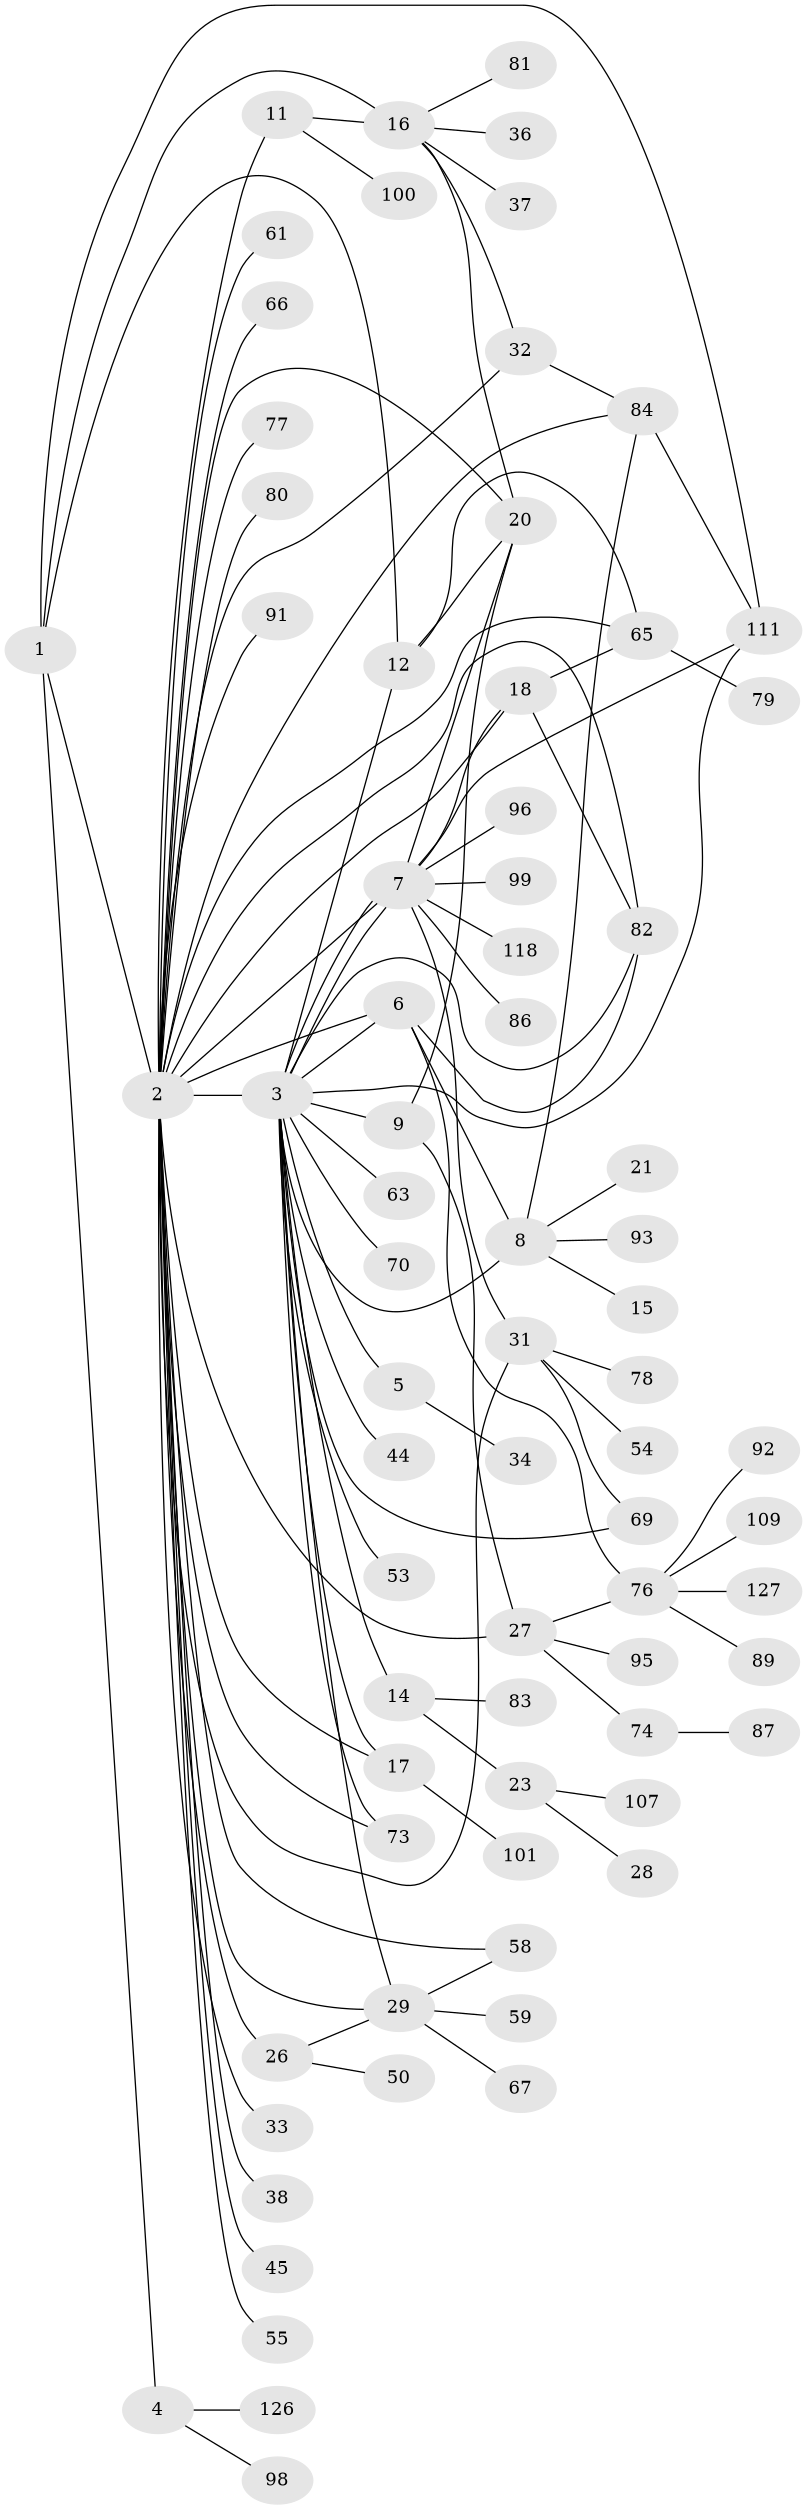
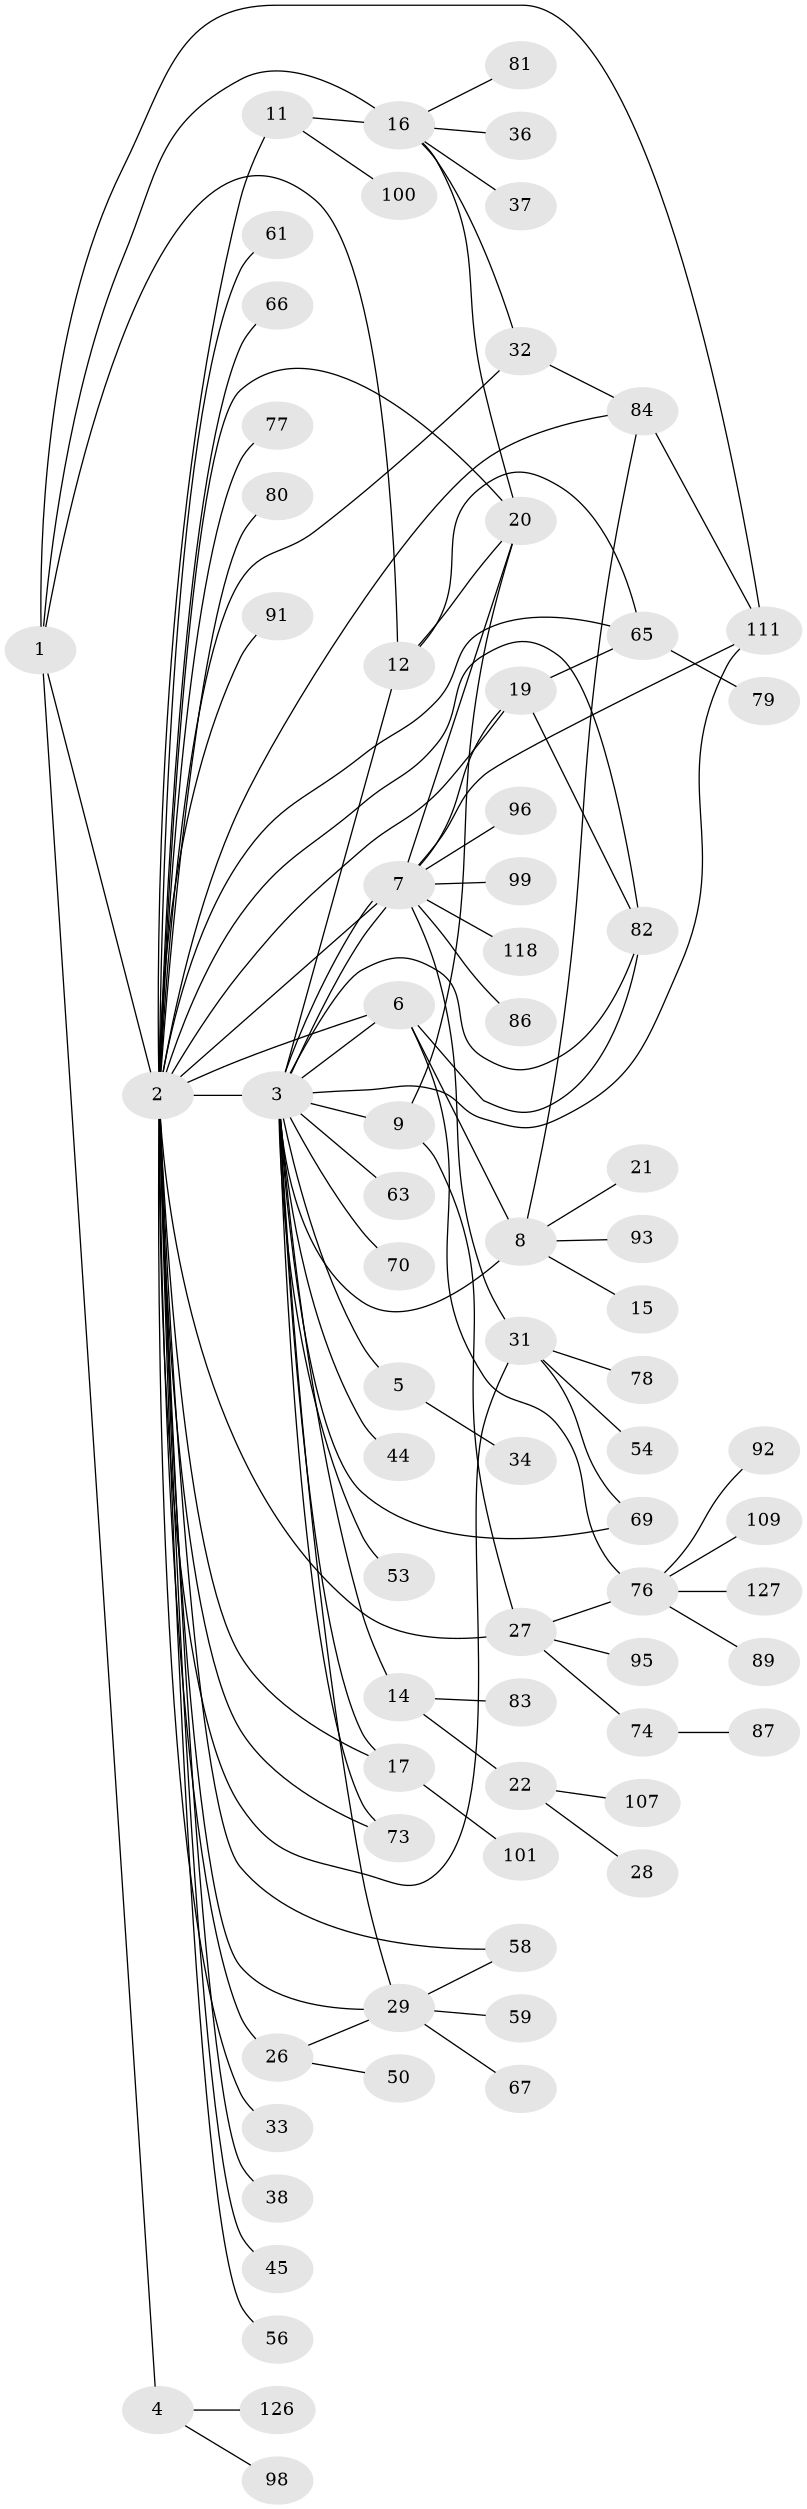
(521, 691) -> (521, 691)
(521, 1786) -> (521, 1786)
(278, 2340) -> (278, 2340)
